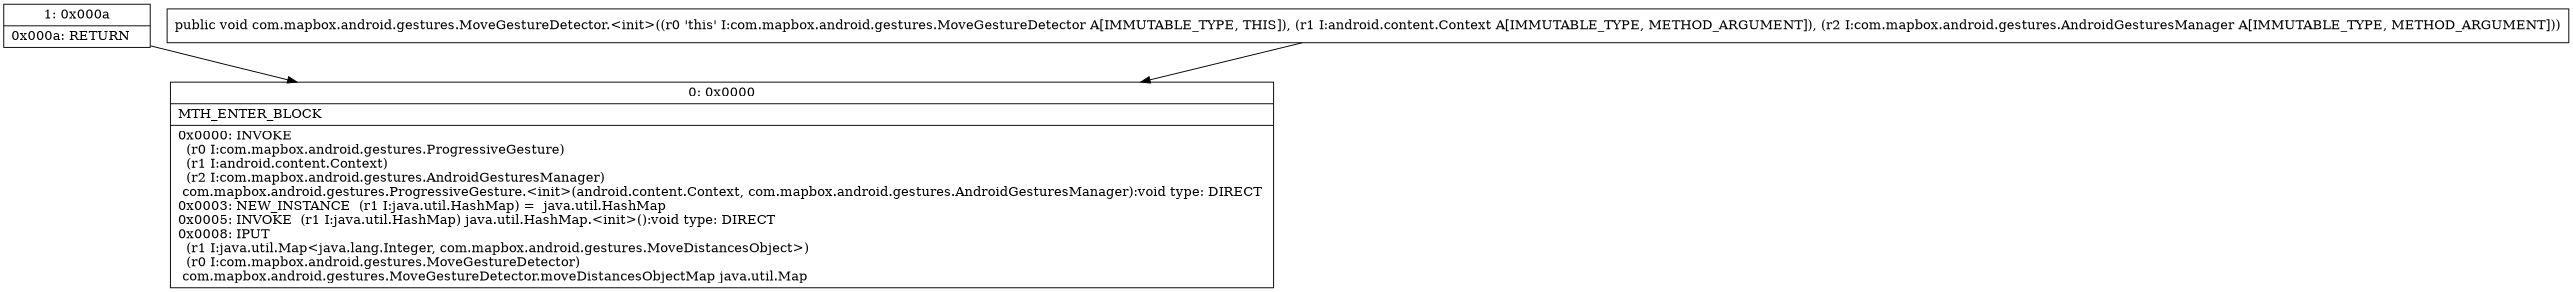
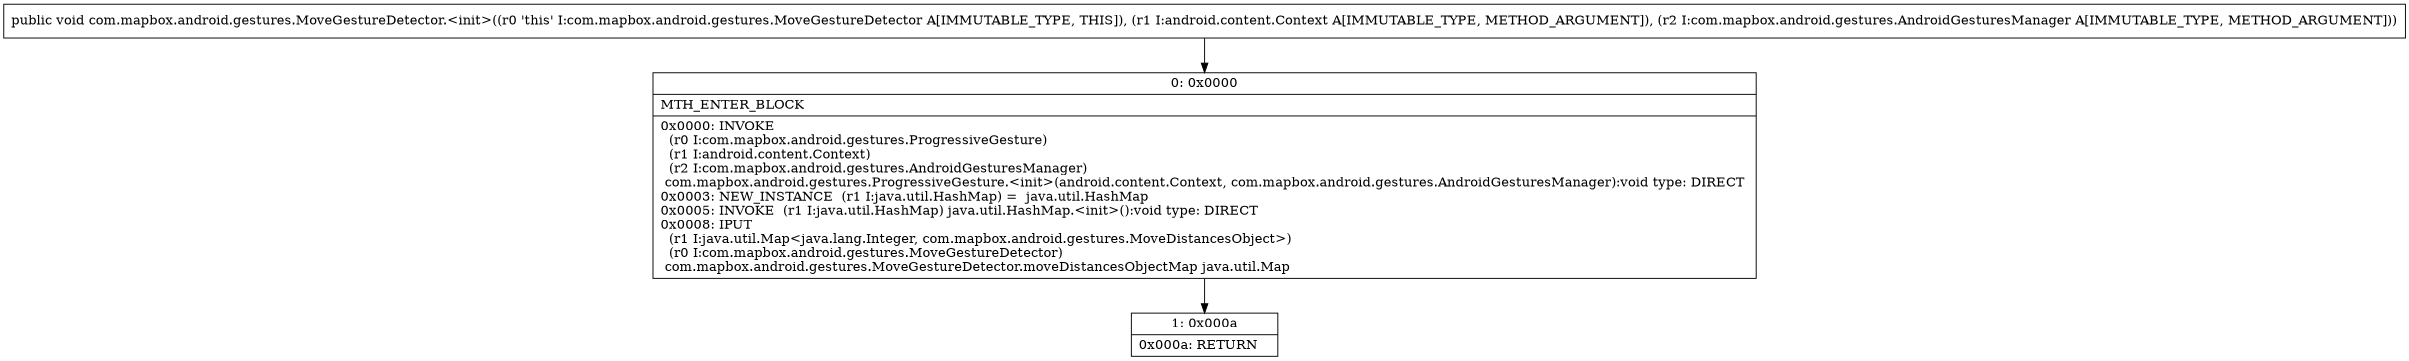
(219, 63) -> (1205, 291)
